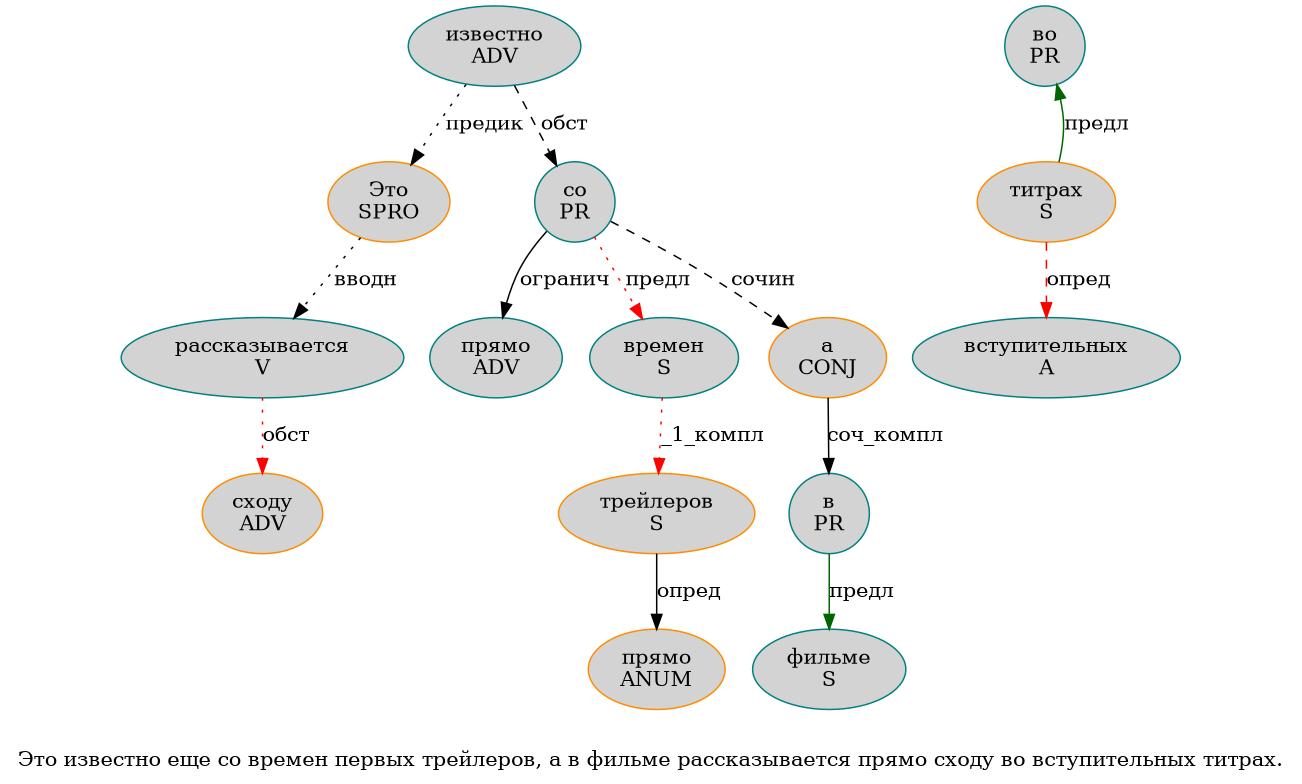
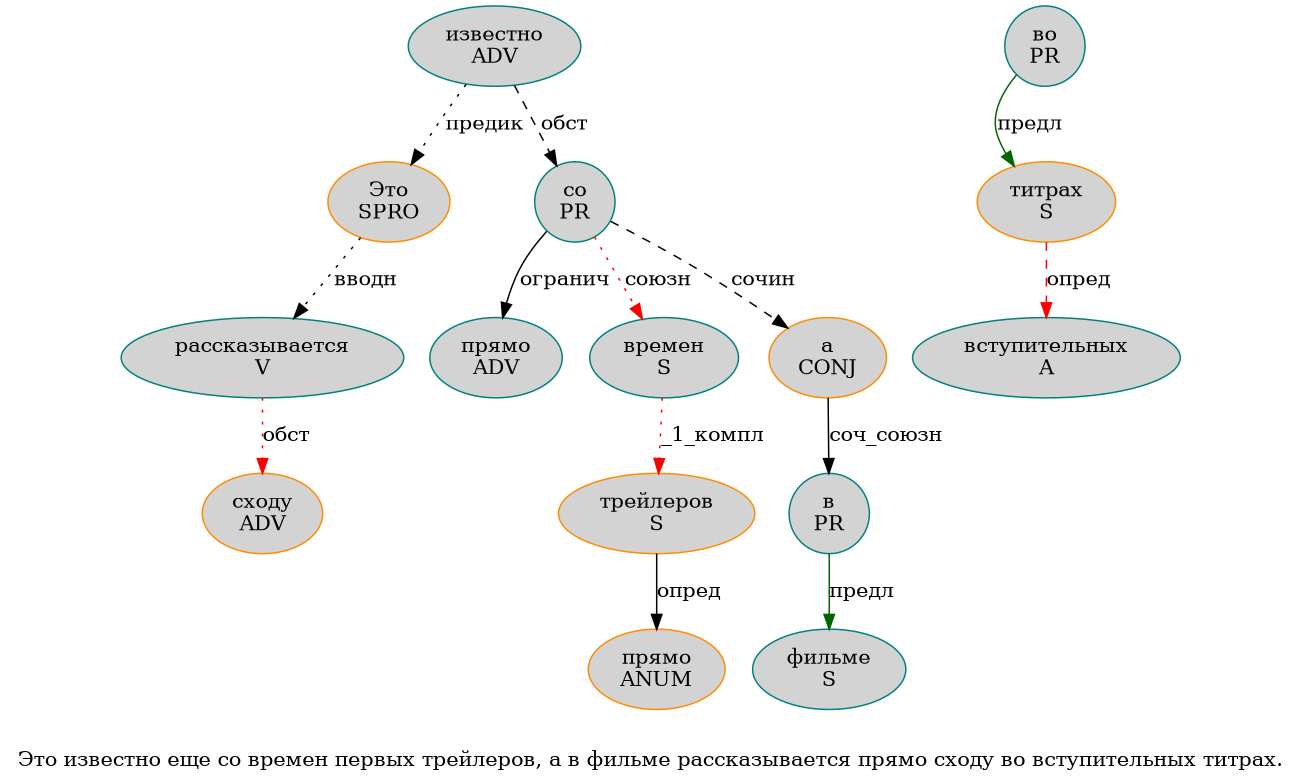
(1063, 131) -> (996, 113)
(658, 280) -> (658, 280)
(886, 436) -> (886, 436)
